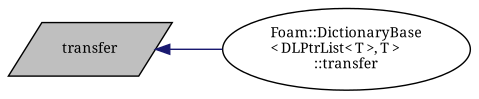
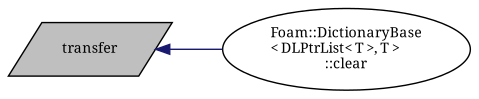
(347, 49) -> (347, 49)
